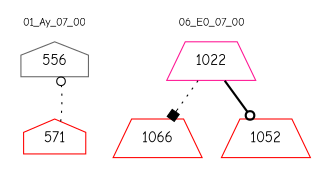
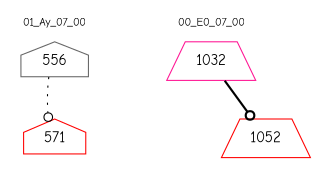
(212, 23) -> (212, 23)
(211, 61) -> (211, 61)
(62, 104) -> (48, 95)
(158, 138) -> none
